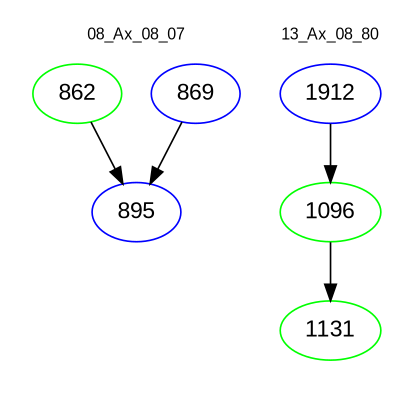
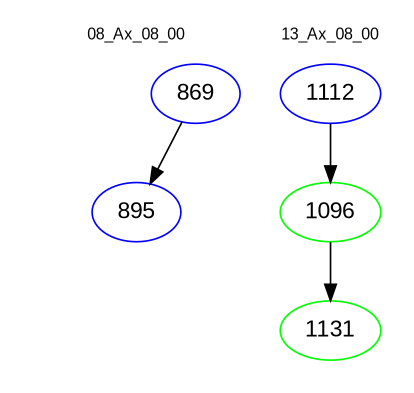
(136, 35) -> (136, 35)
(331, 35) -> (331, 35)
(77, 94) -> none
(331, 94) -> (331, 94)
